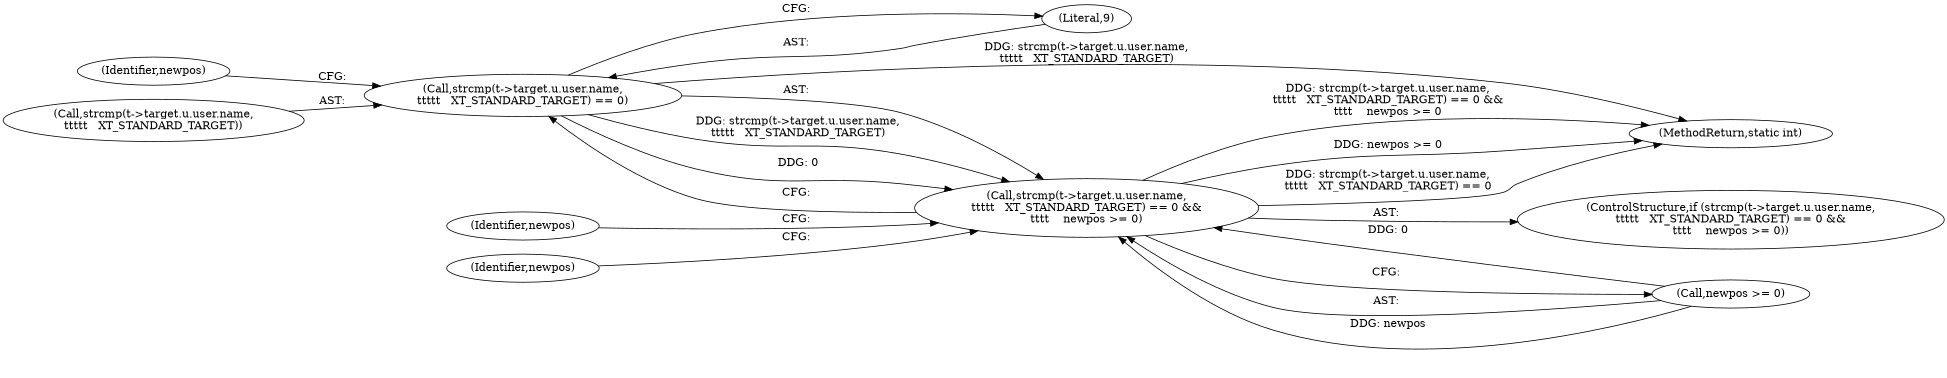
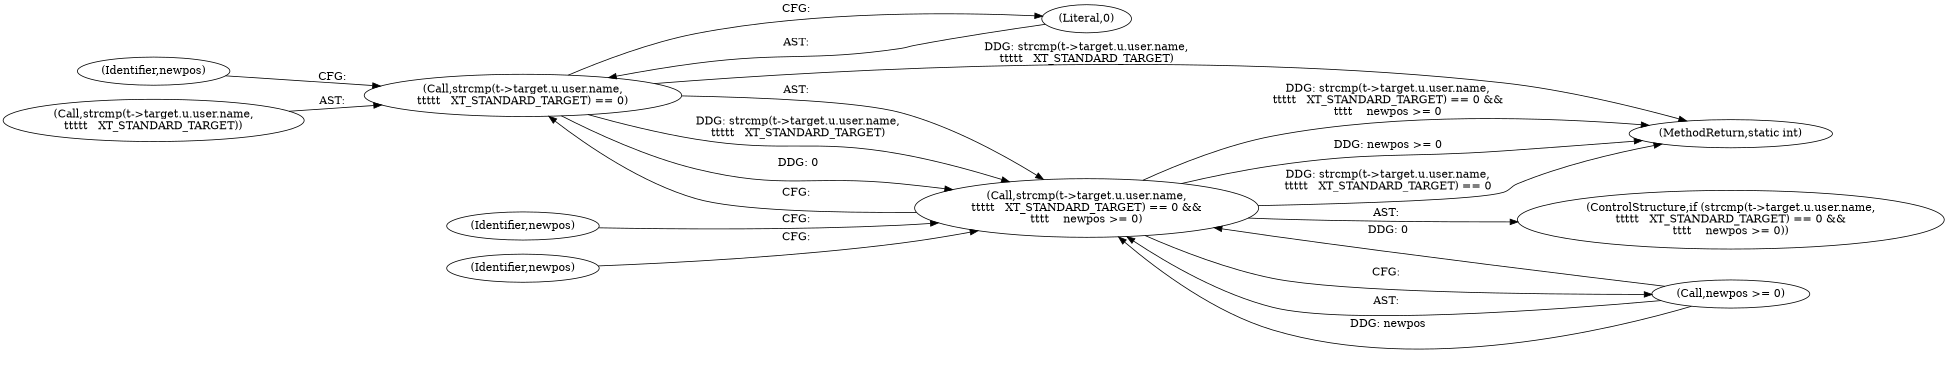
(1087, 19) -> (1087, 19)
